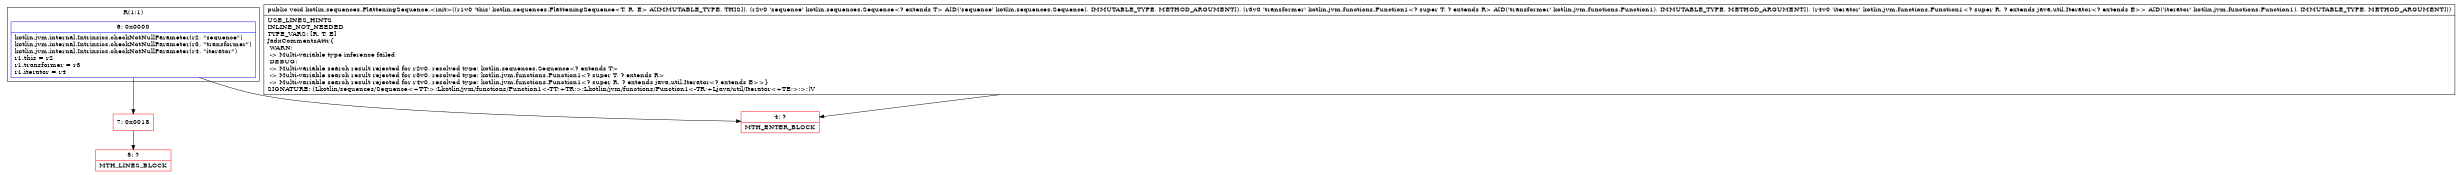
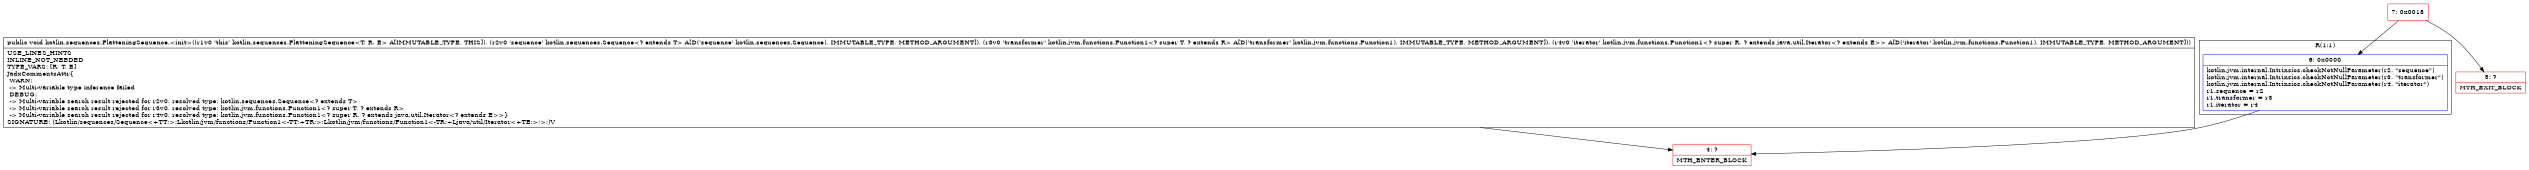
(34, 58) -> (2235, 91)
(133, 94) -> (2380, 36)
(133, 166) -> (2491, 88)
